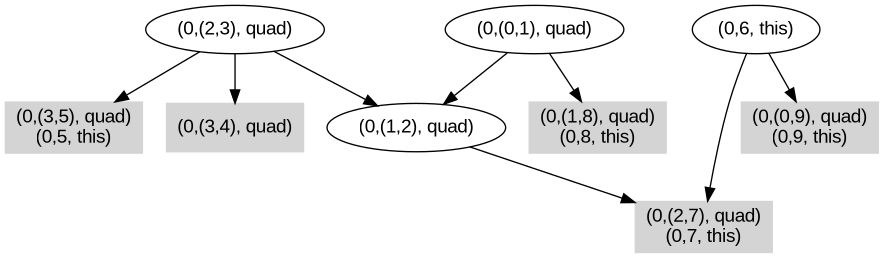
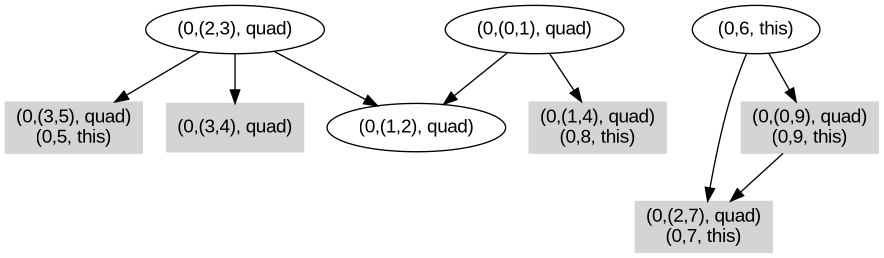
(598, 128) -> (598, 128)
(546, 173) -> (762, 173)
